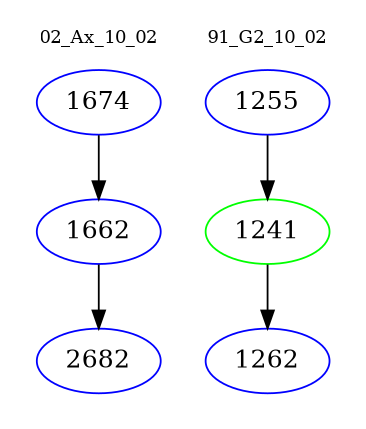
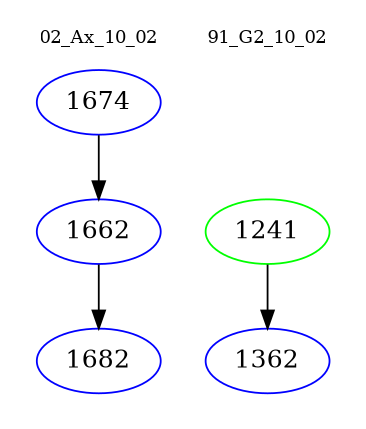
(268, 102) -> none
(99, 361) -> (99, 361)
(268, 361) -> (268, 361)
